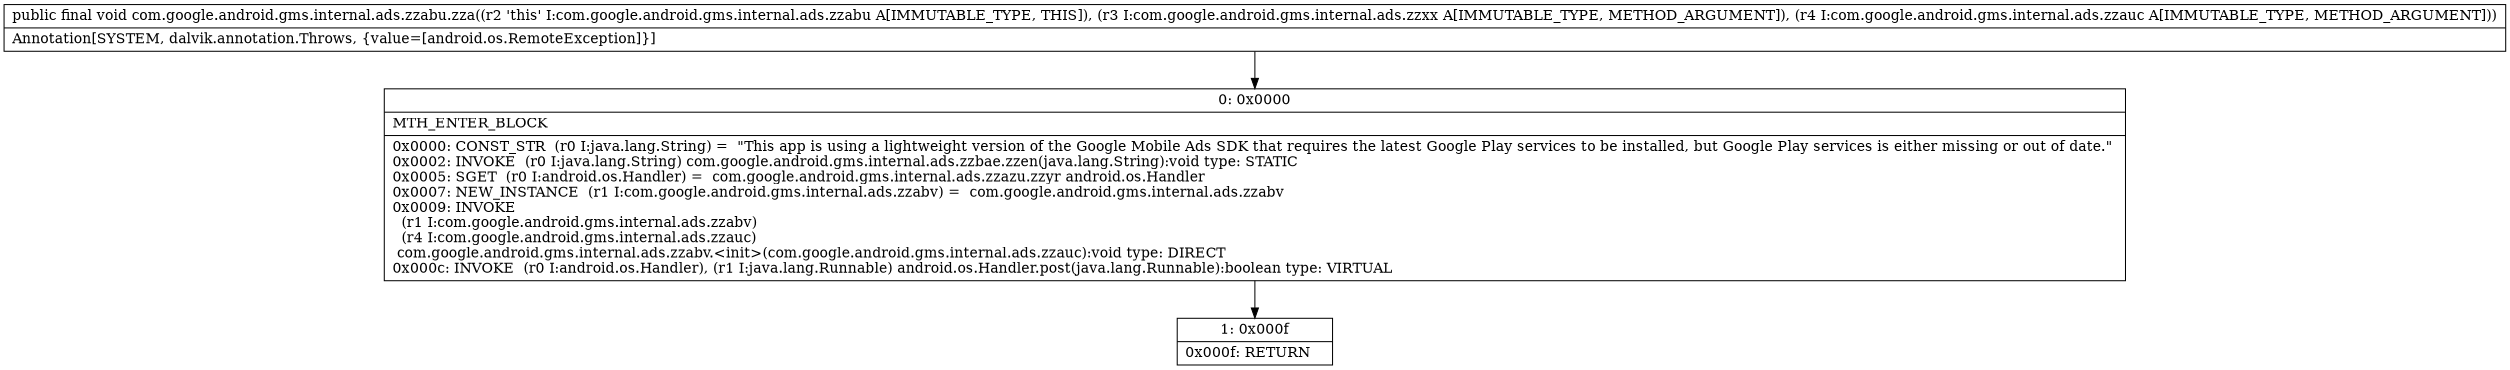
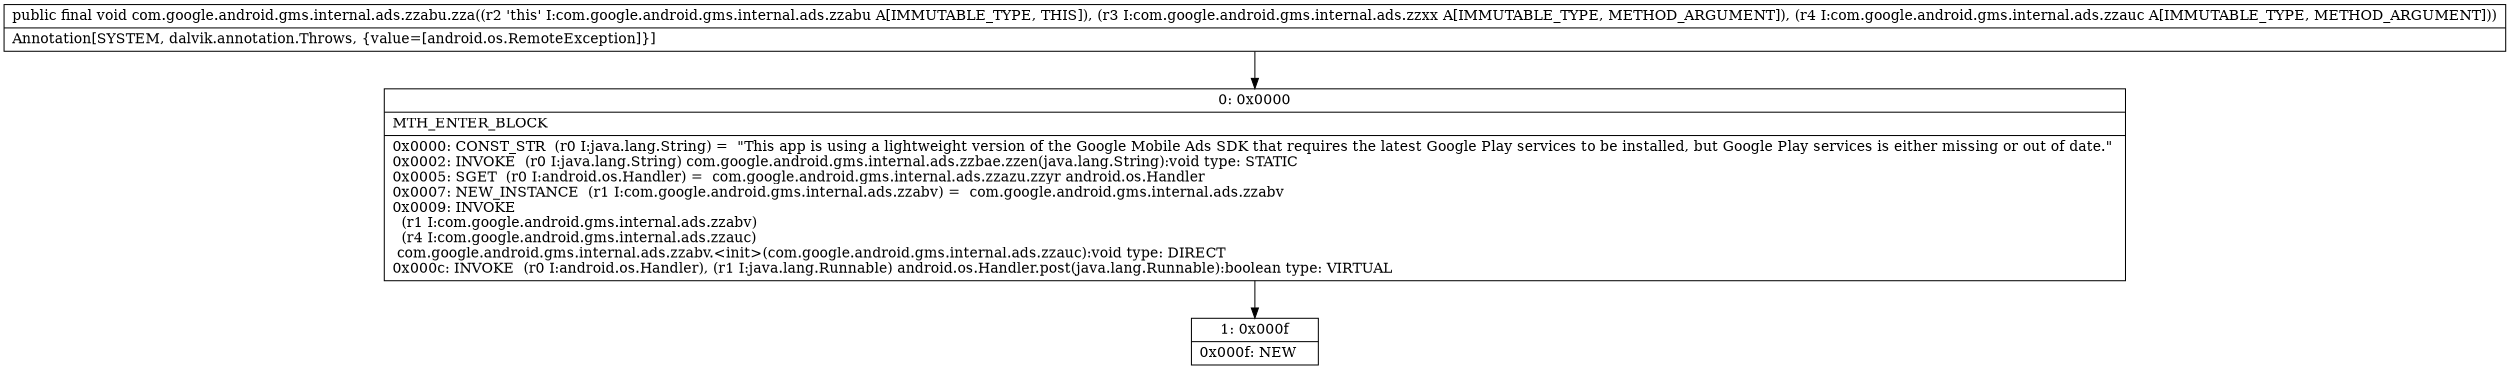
(1255, 353) -> (1255, 353)
